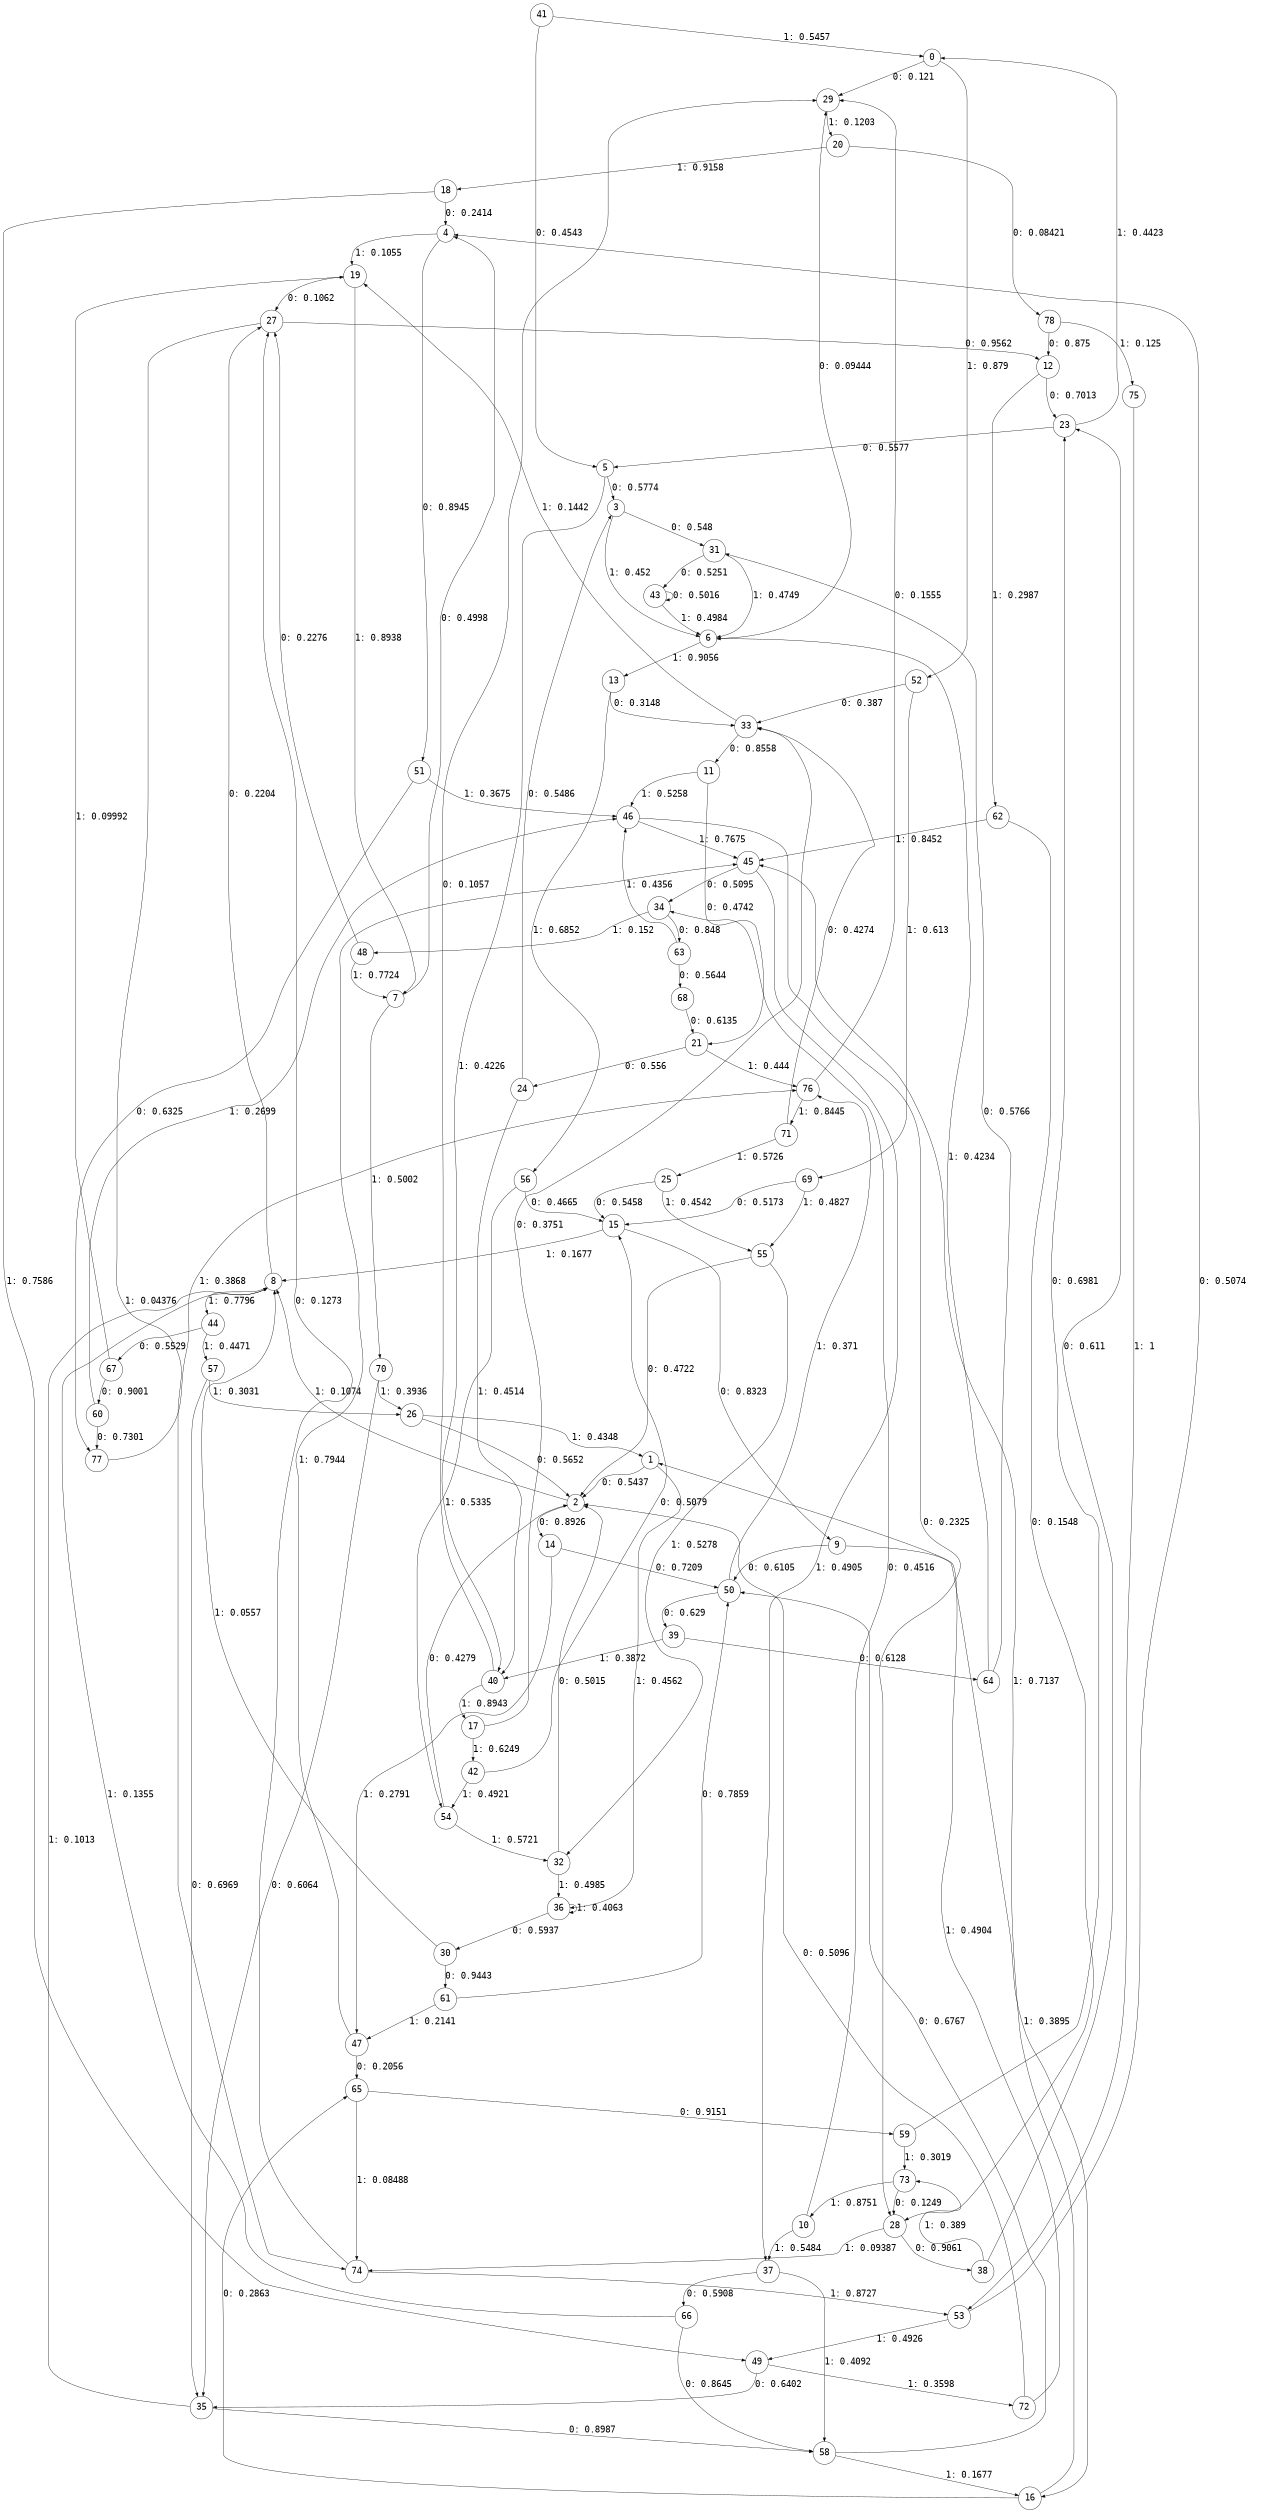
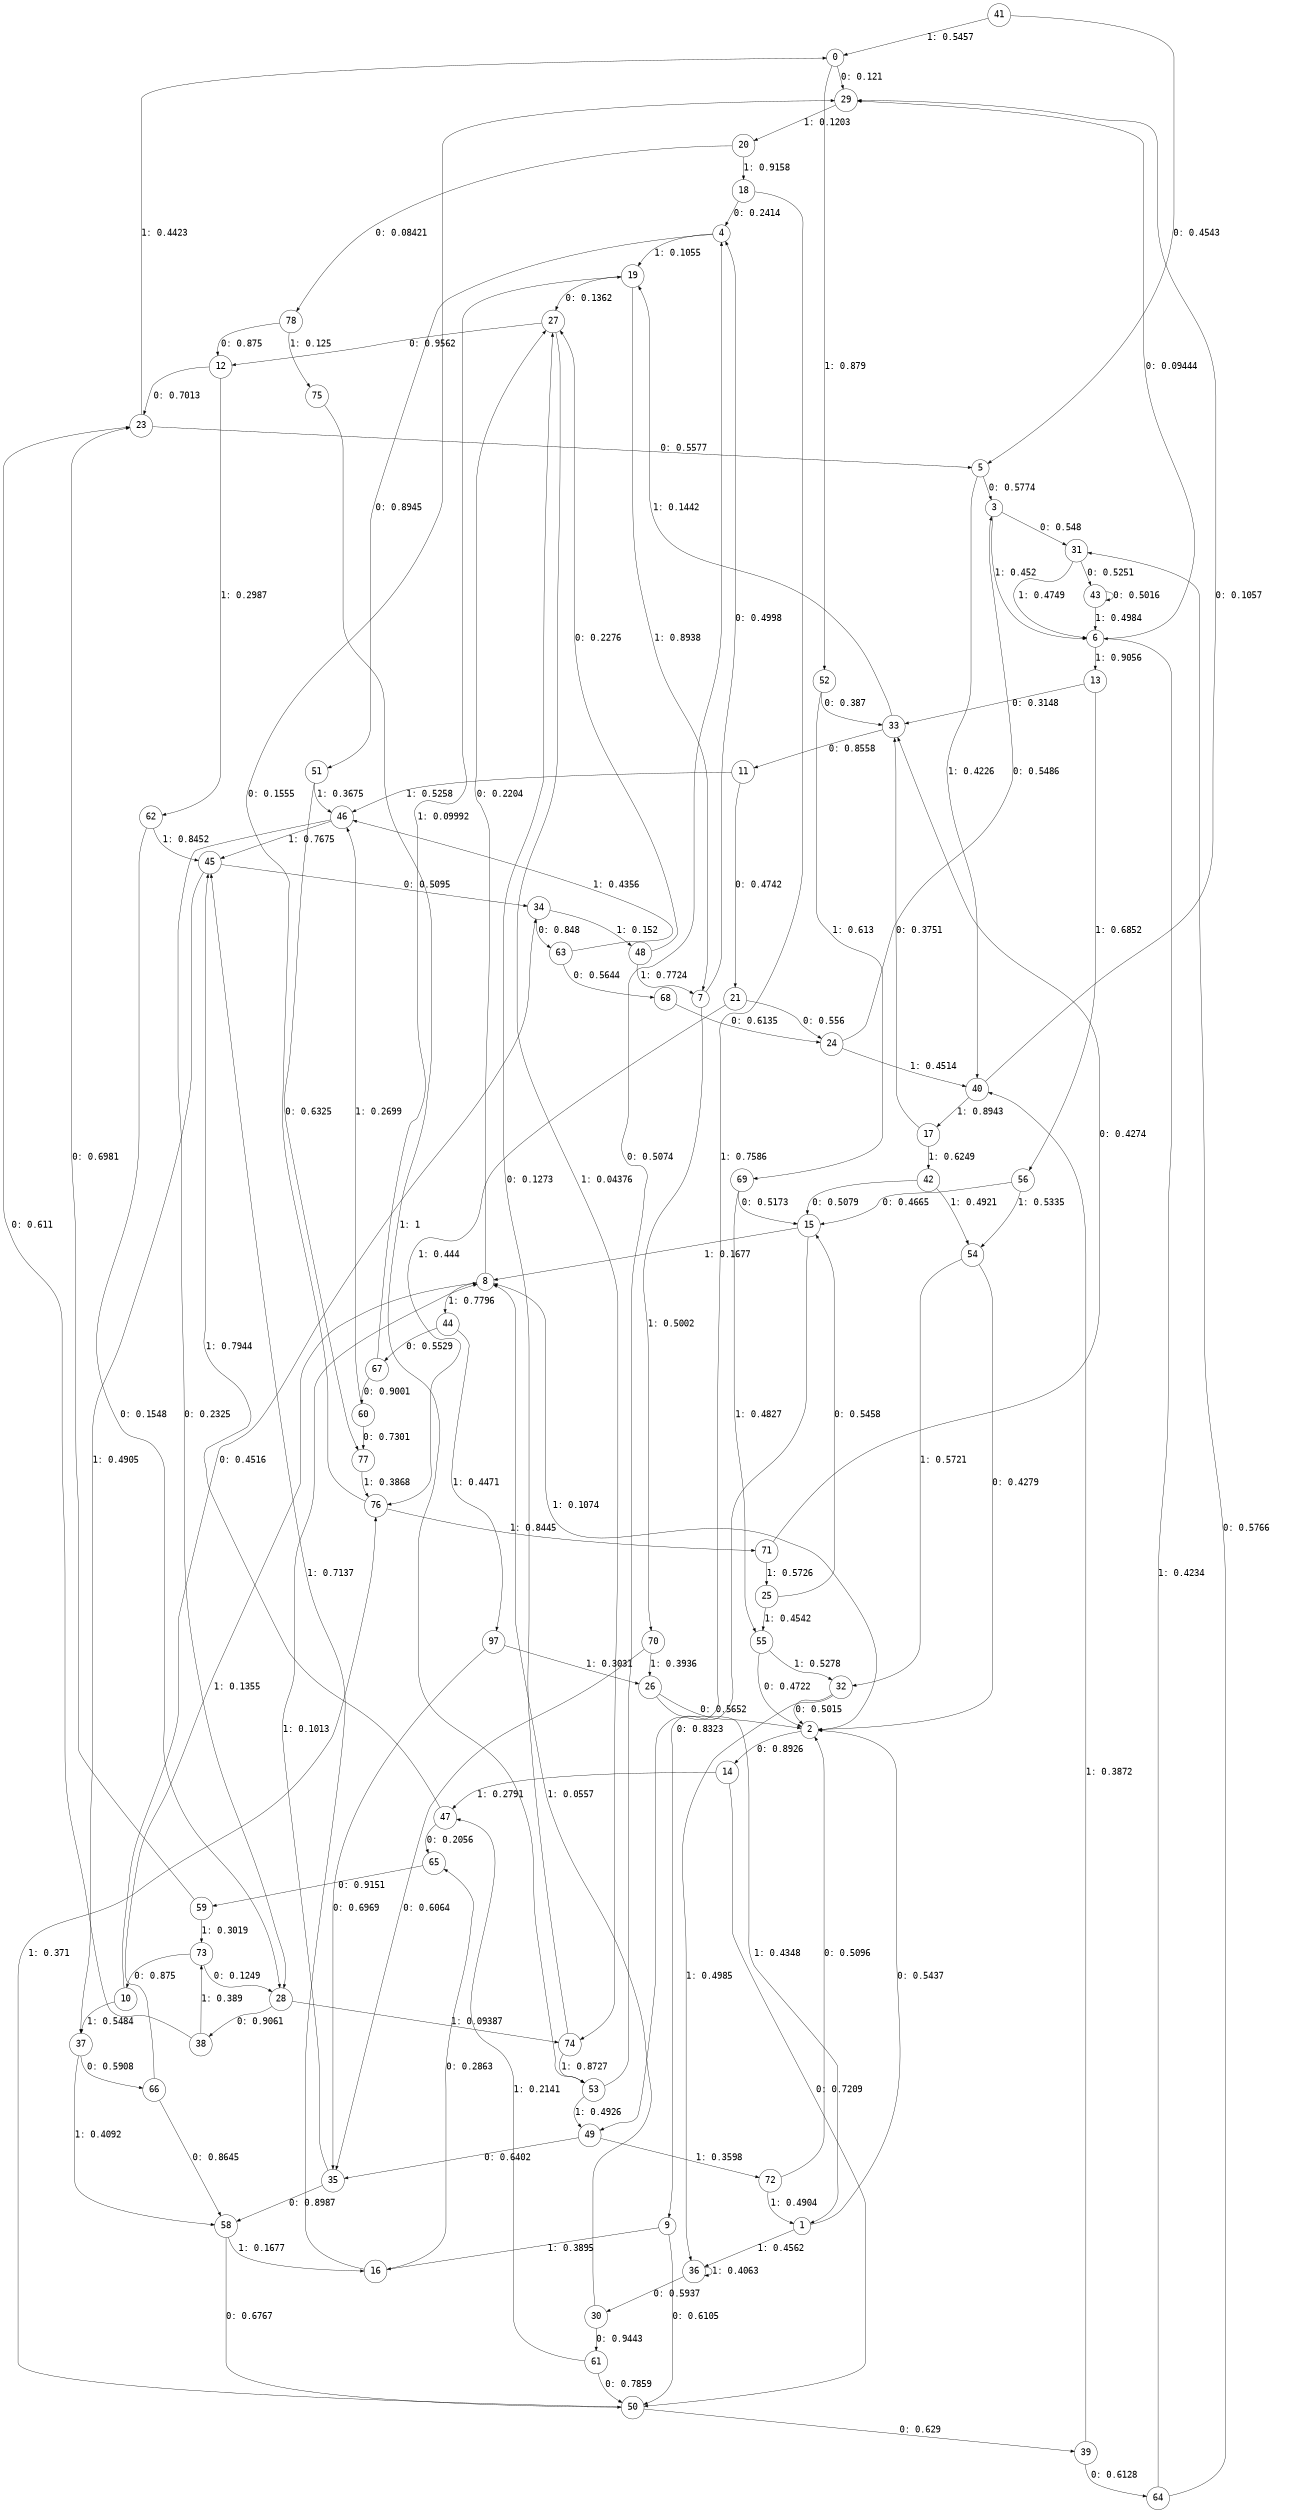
(319, 299) -> (597, 299)
(689, 1020) -> (744, 1029)
(213, 1370) -> (494, 1642)
(357, 2179) -> none
(862, 2203) -> (165, 1977)
